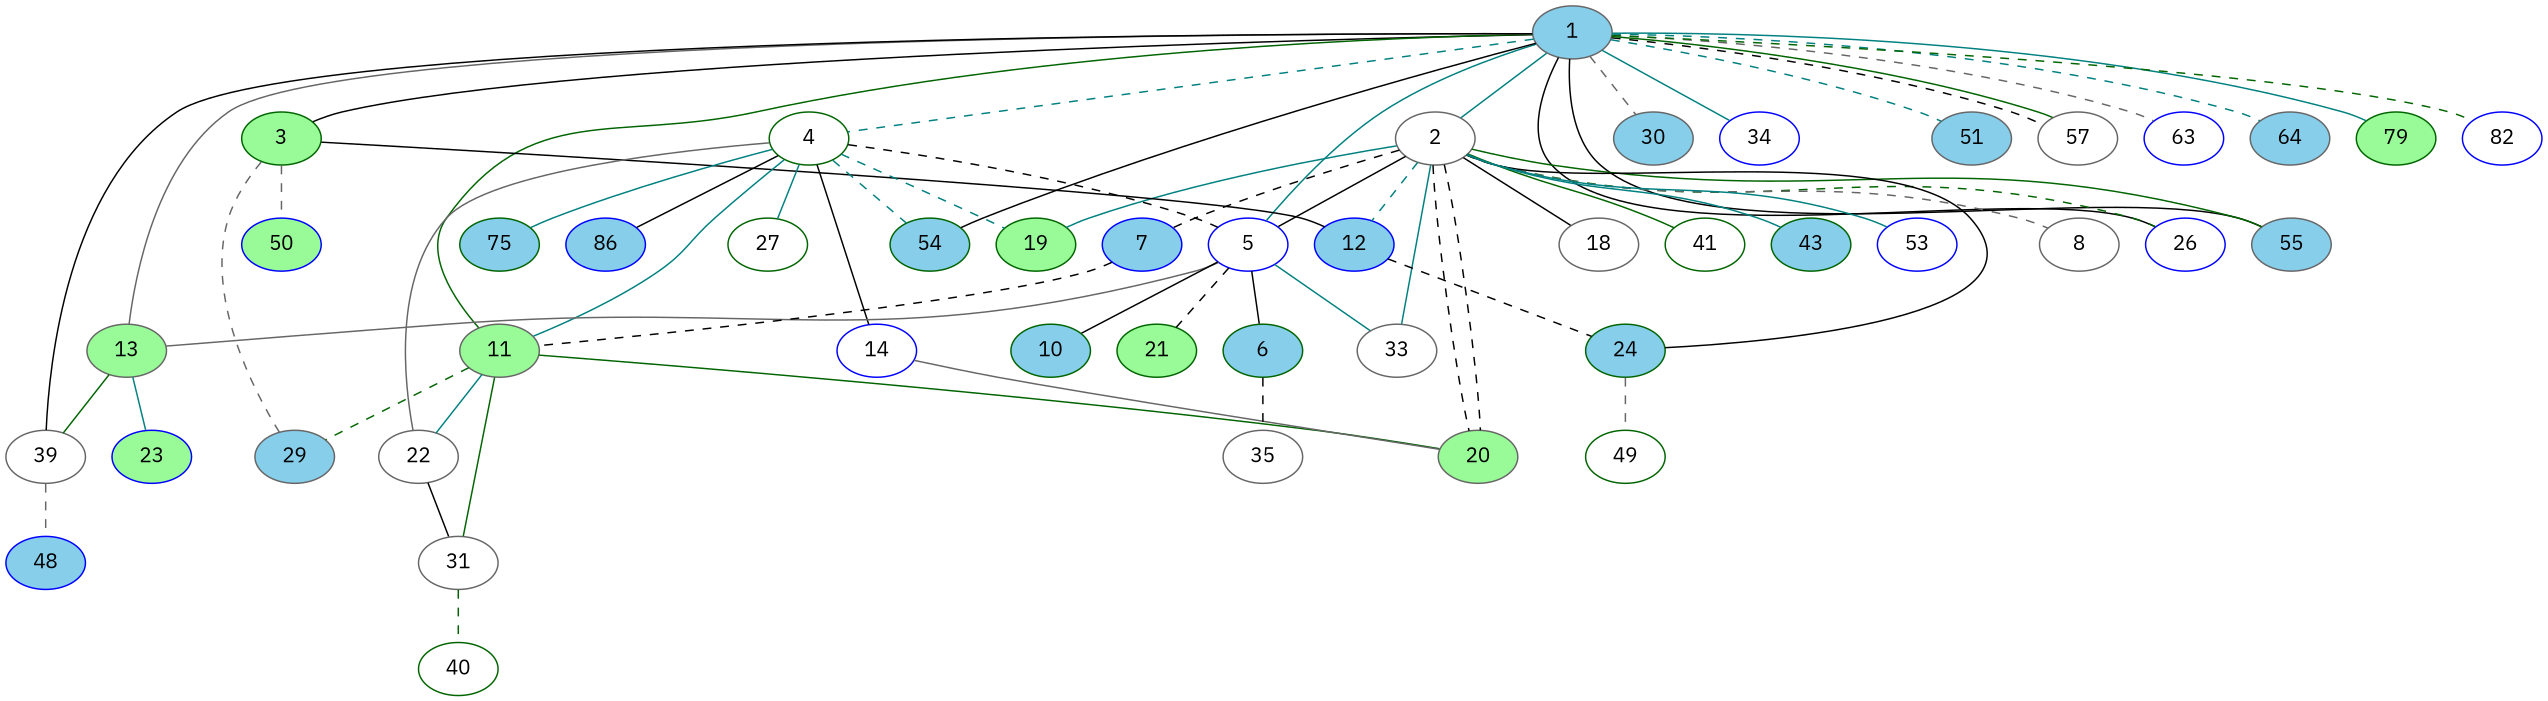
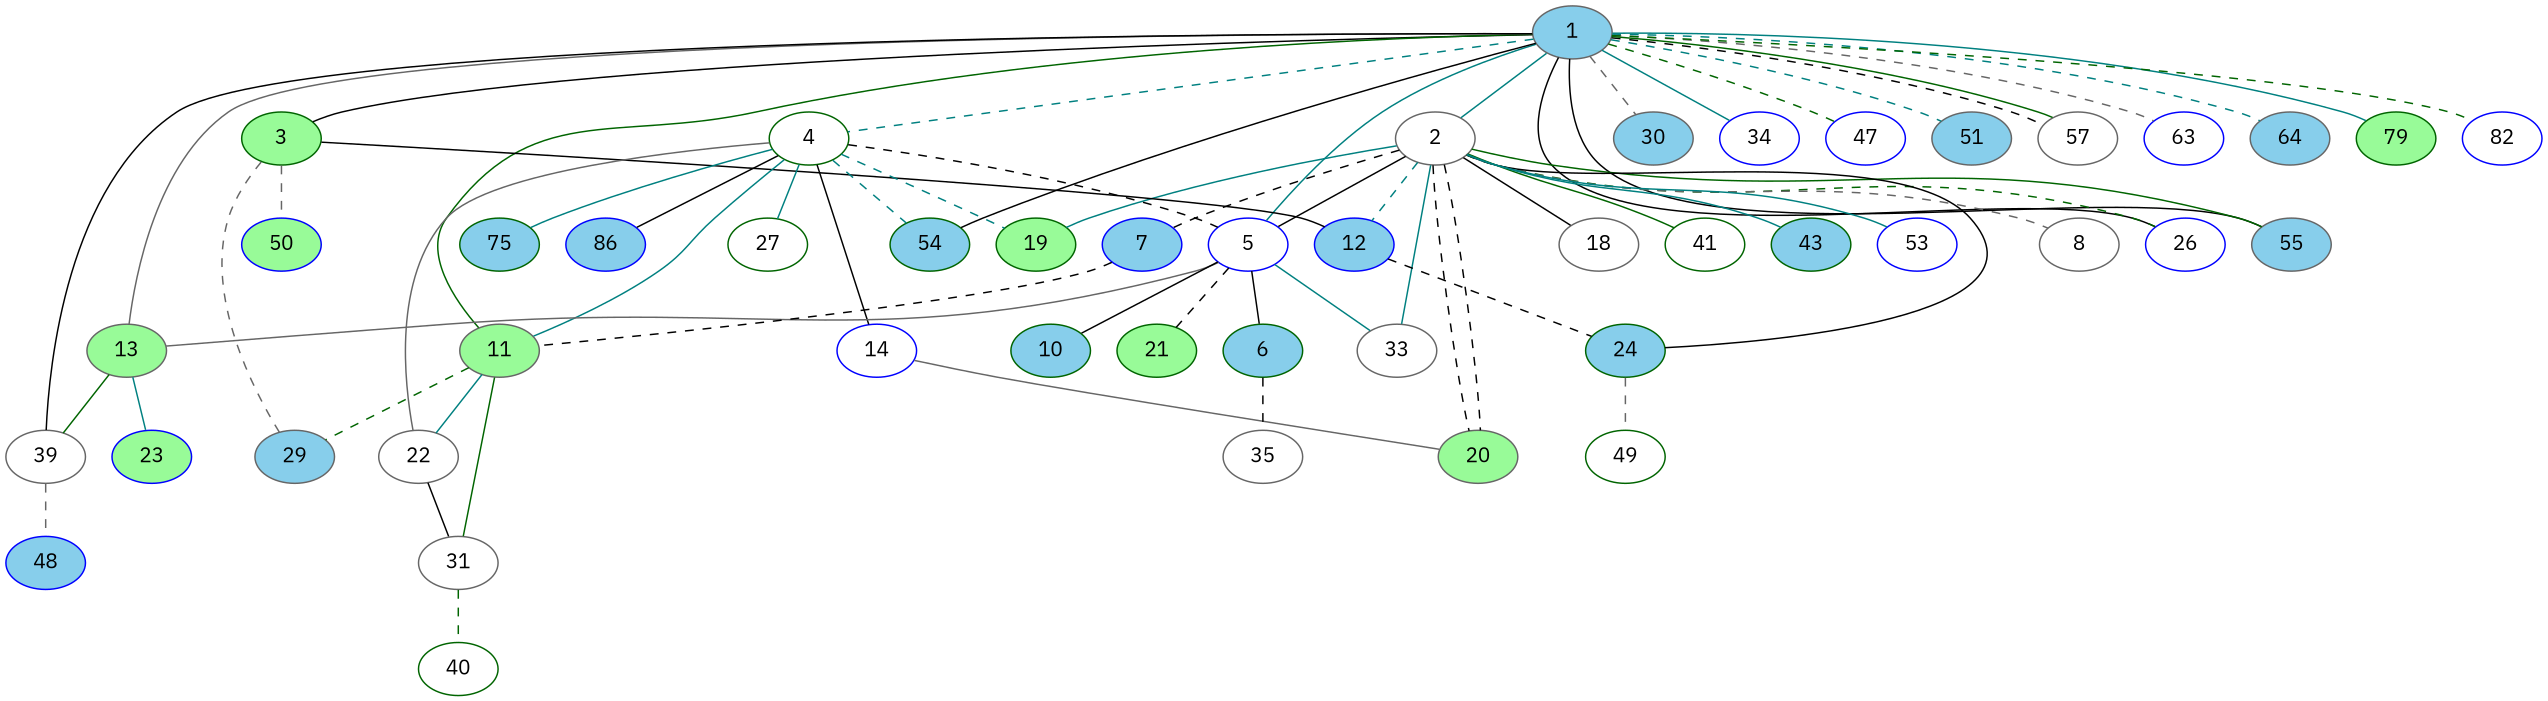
none -> (1866, 139)
(990, 395) -> none
